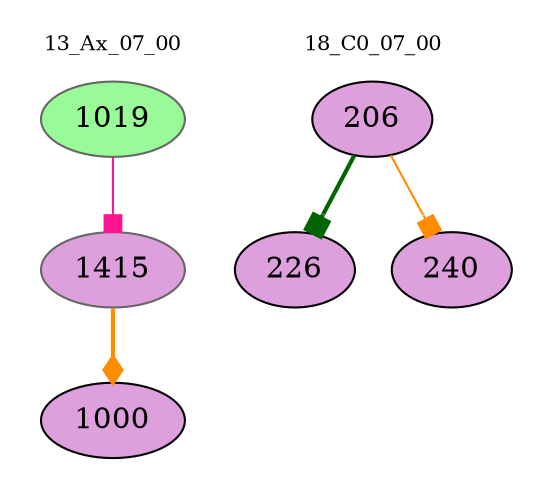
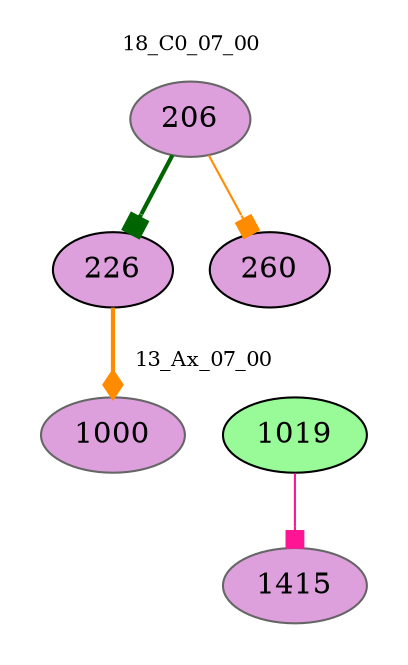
(113, 119) -> (295, 435)
(372, 119) -> (190, 119)
(452, 270) -> (270, 270)
(113, 333) -> (113, 354)
(113, 420) -> (113, 435)
